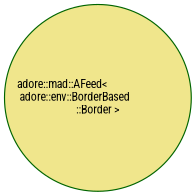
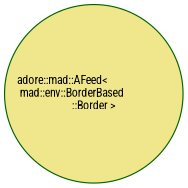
(98, 98) -> (94, 94)
